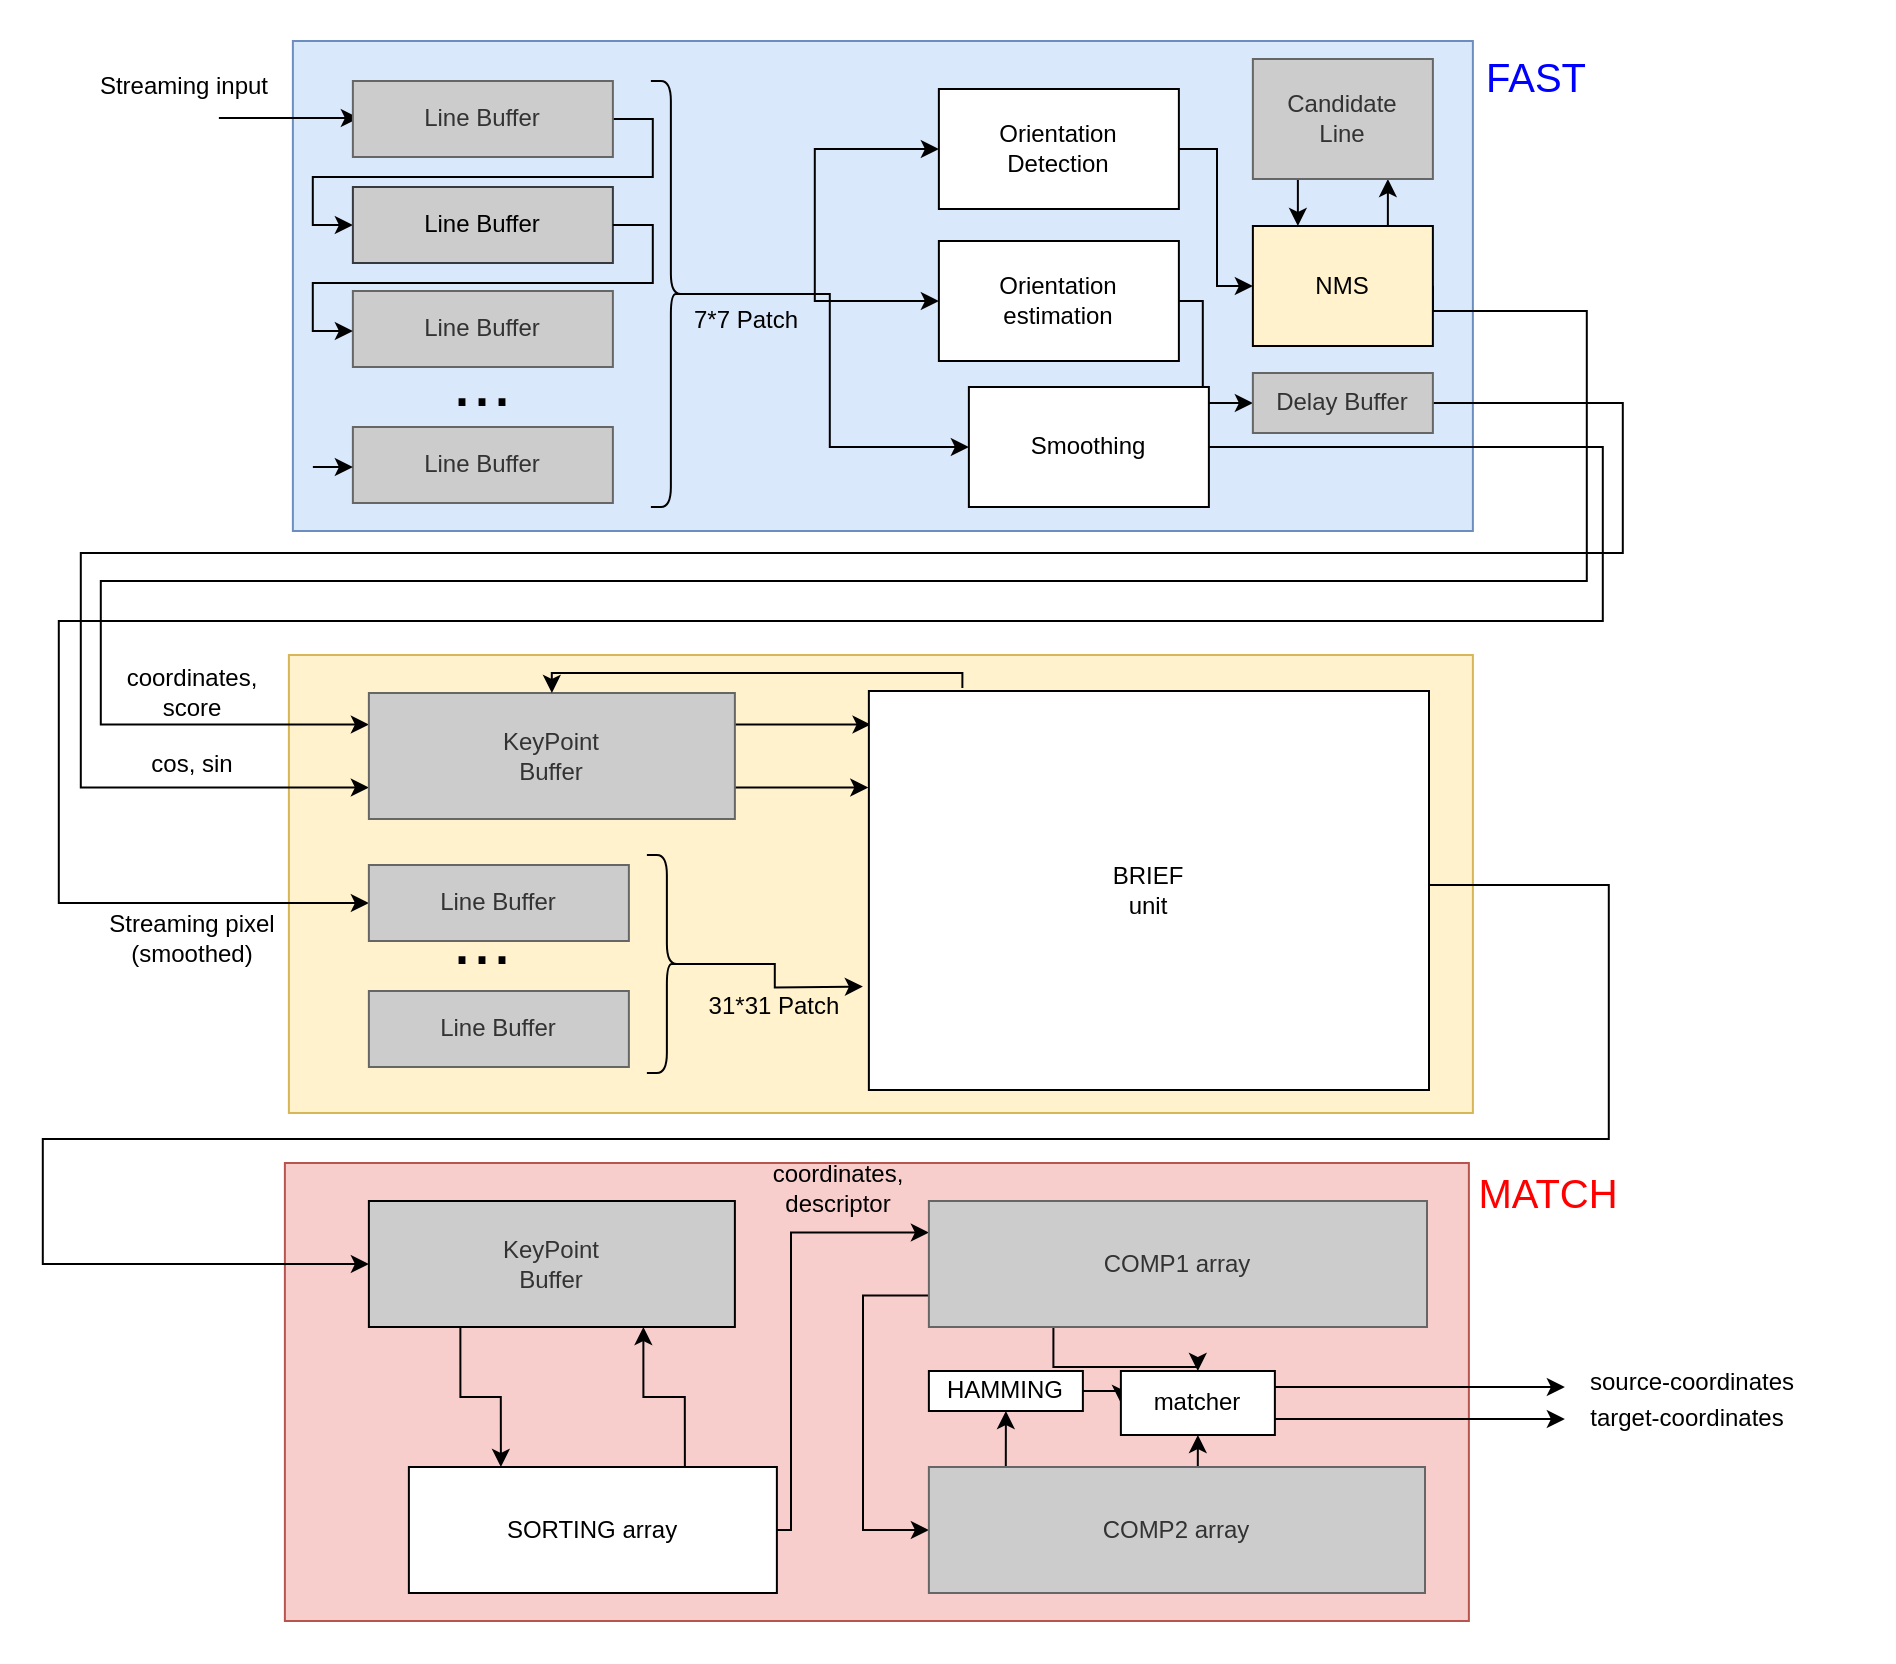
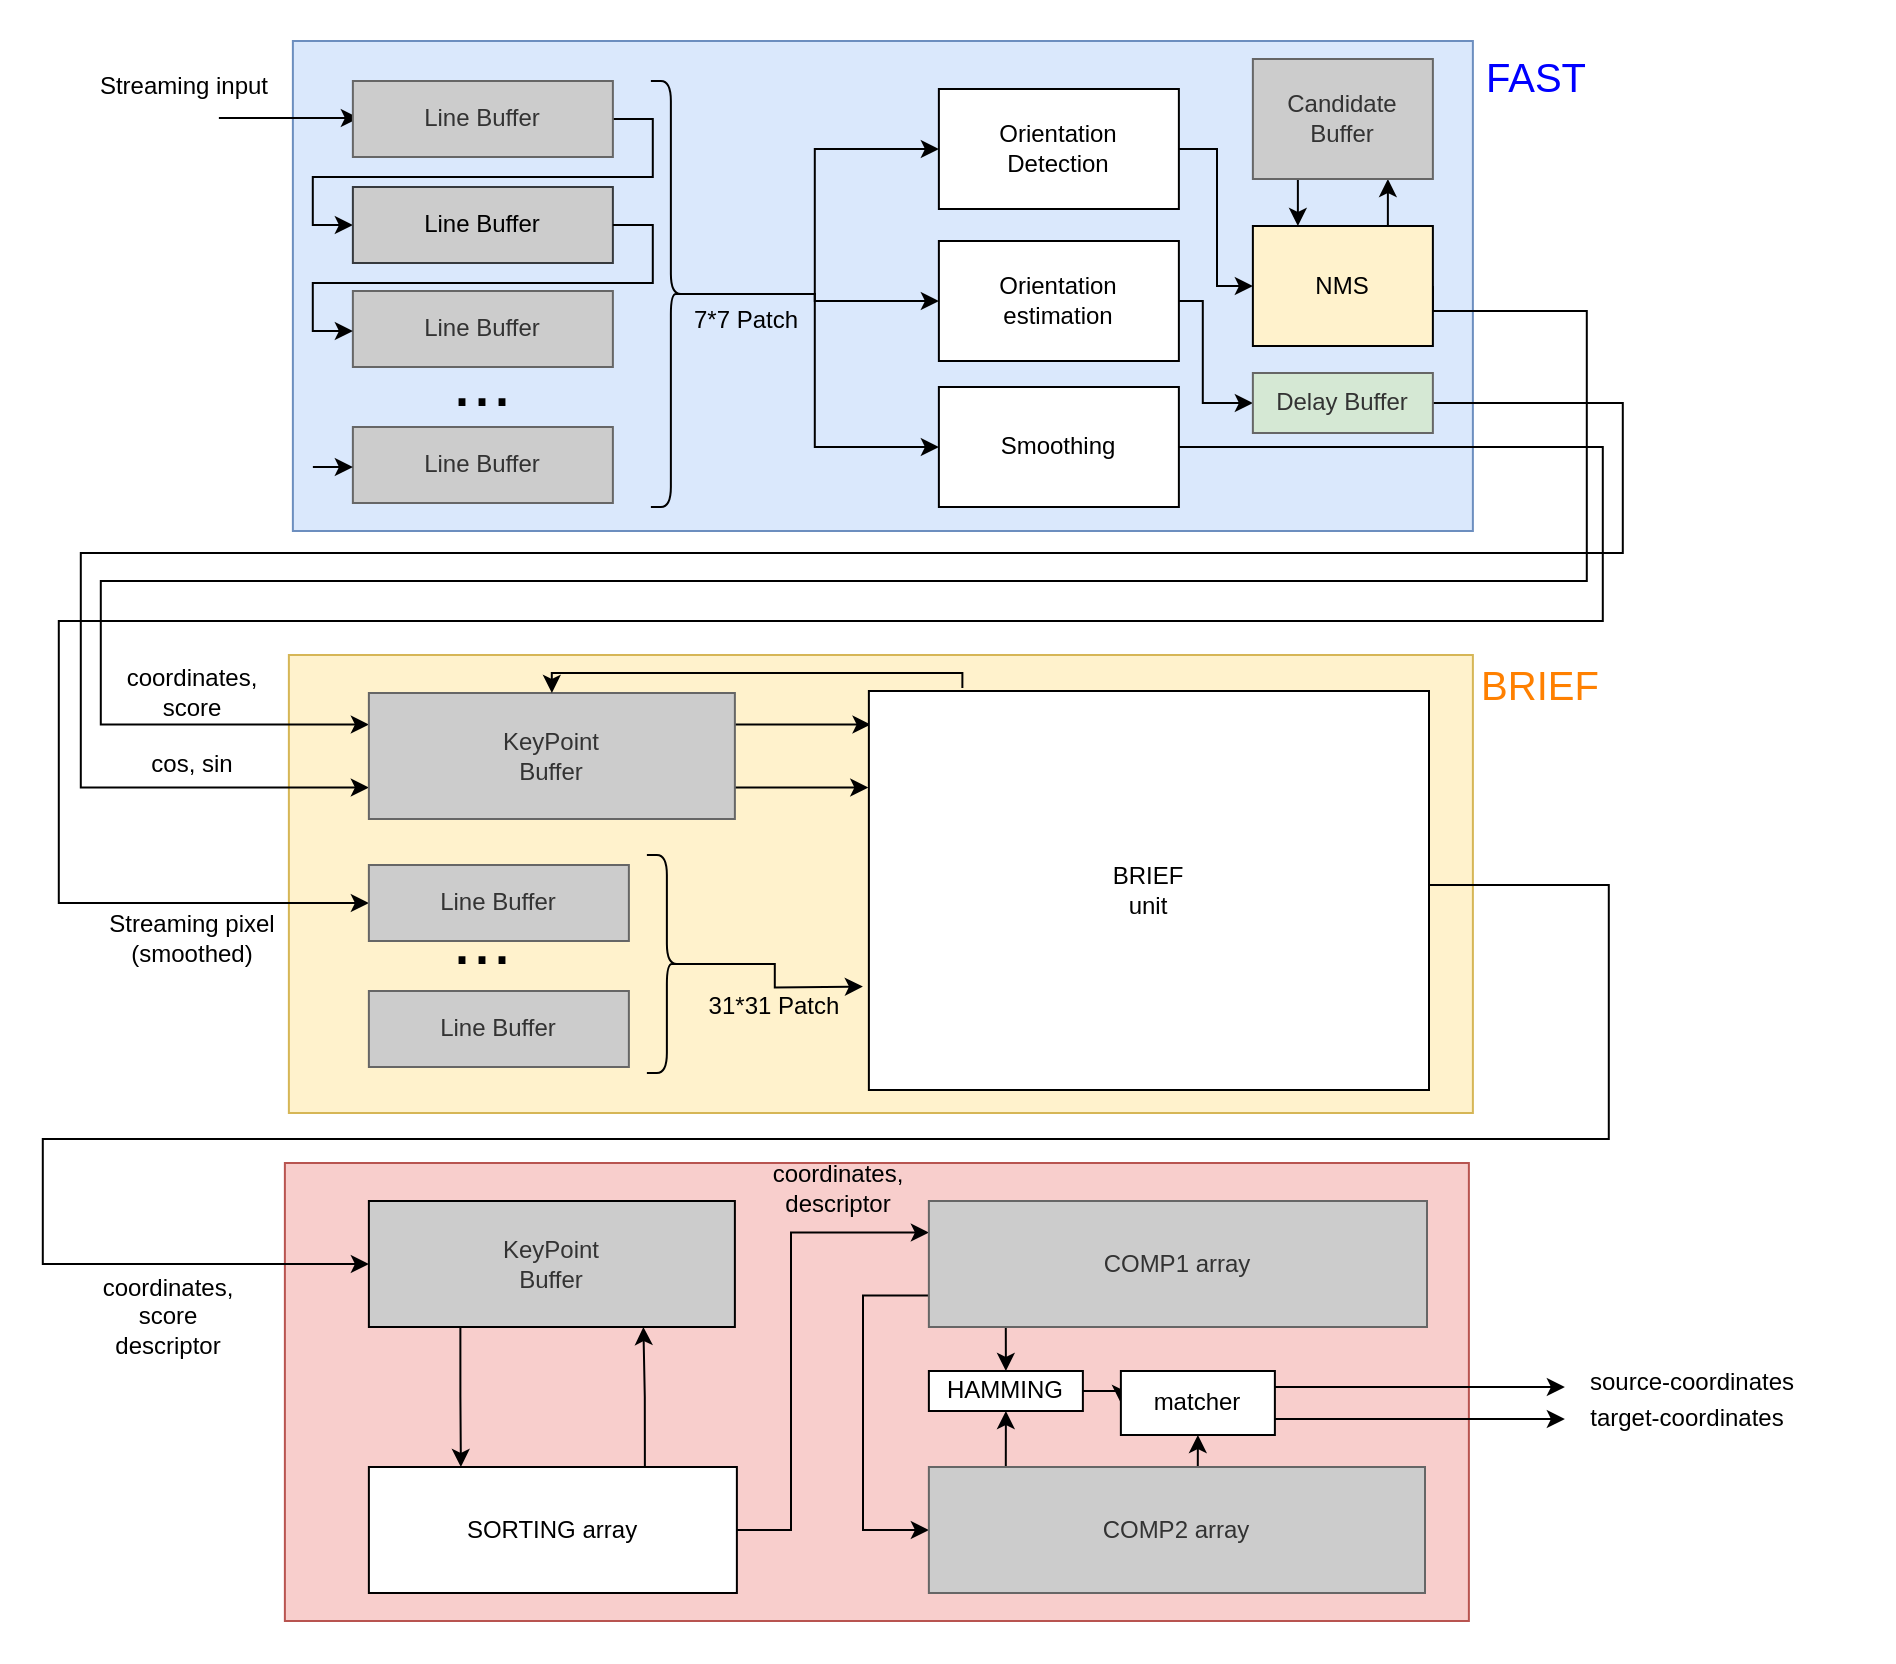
(1343, 119) -> (1343, 119)
(1343, 403) -> (1343, 403)
(1089, 447) -> (1059, 447)
none -> (1541, 685)
(1549, 1193) -> none
none -> (169, 1317)
(1110, 1367) -> (1006, 1341)
(593, 1530) -> (553, 1530)
